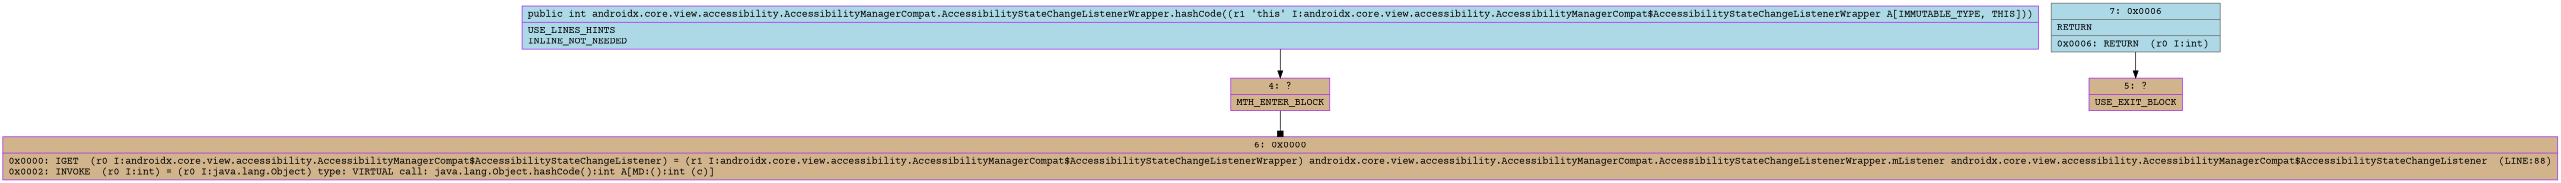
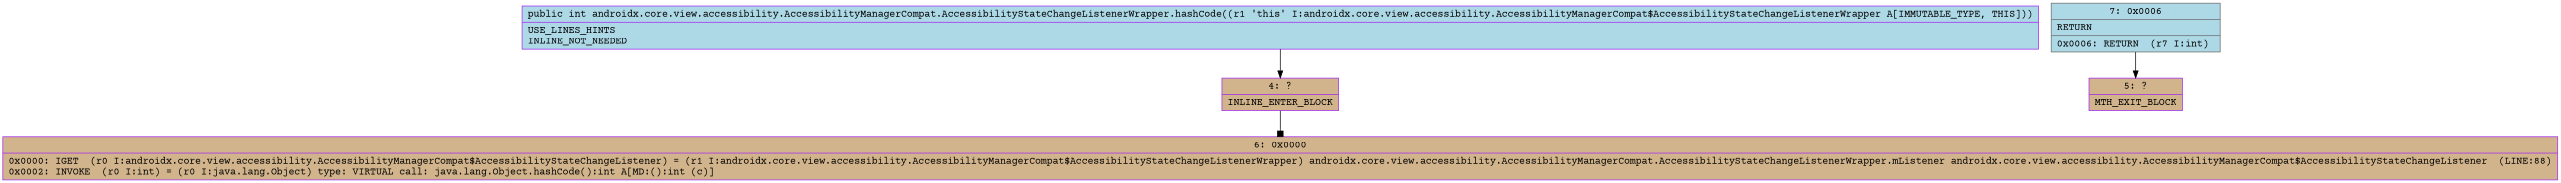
(2136, 43) -> (2136, 43)
(1280, 102) -> (1280, 102)
(2136, 102) -> (2136, 102)
